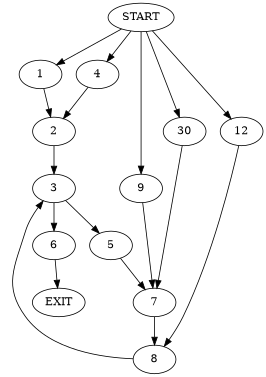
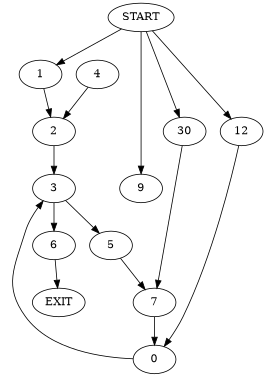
(121, 43) -> none
(147, 241) -> none
(155, 359) -> (155, 359)
